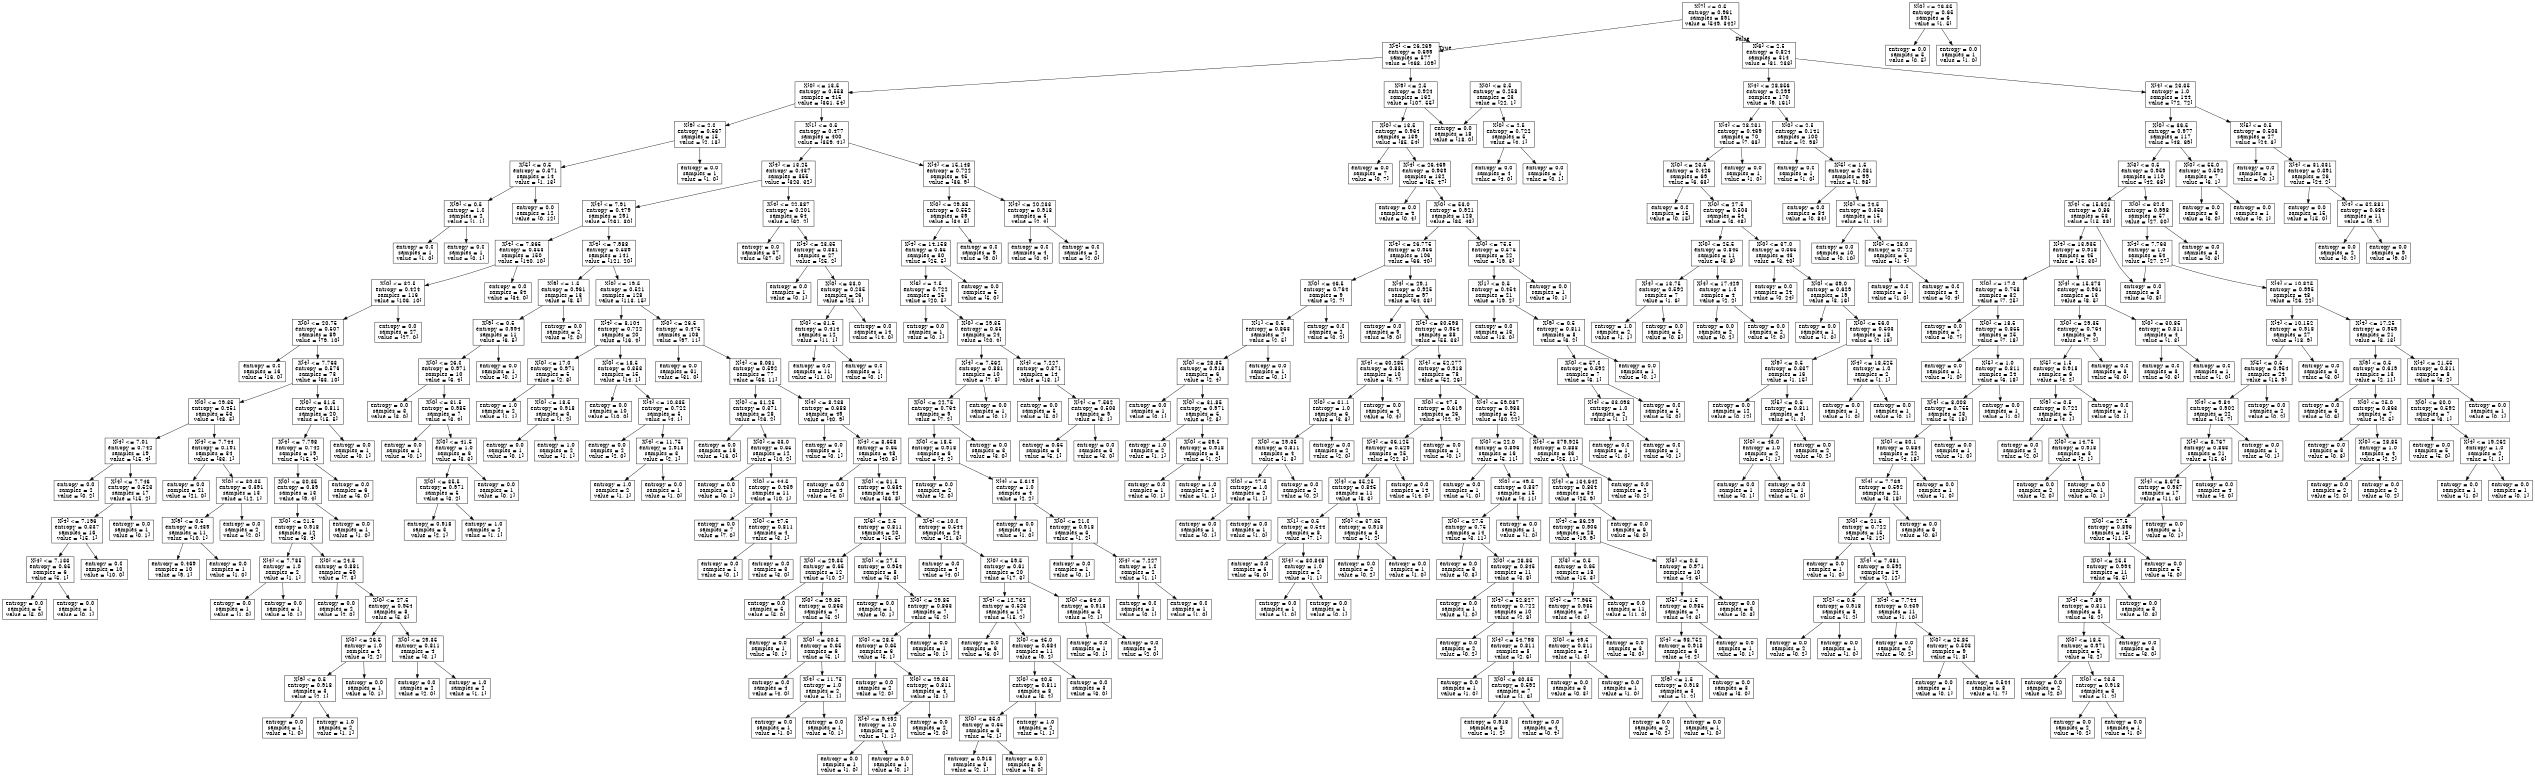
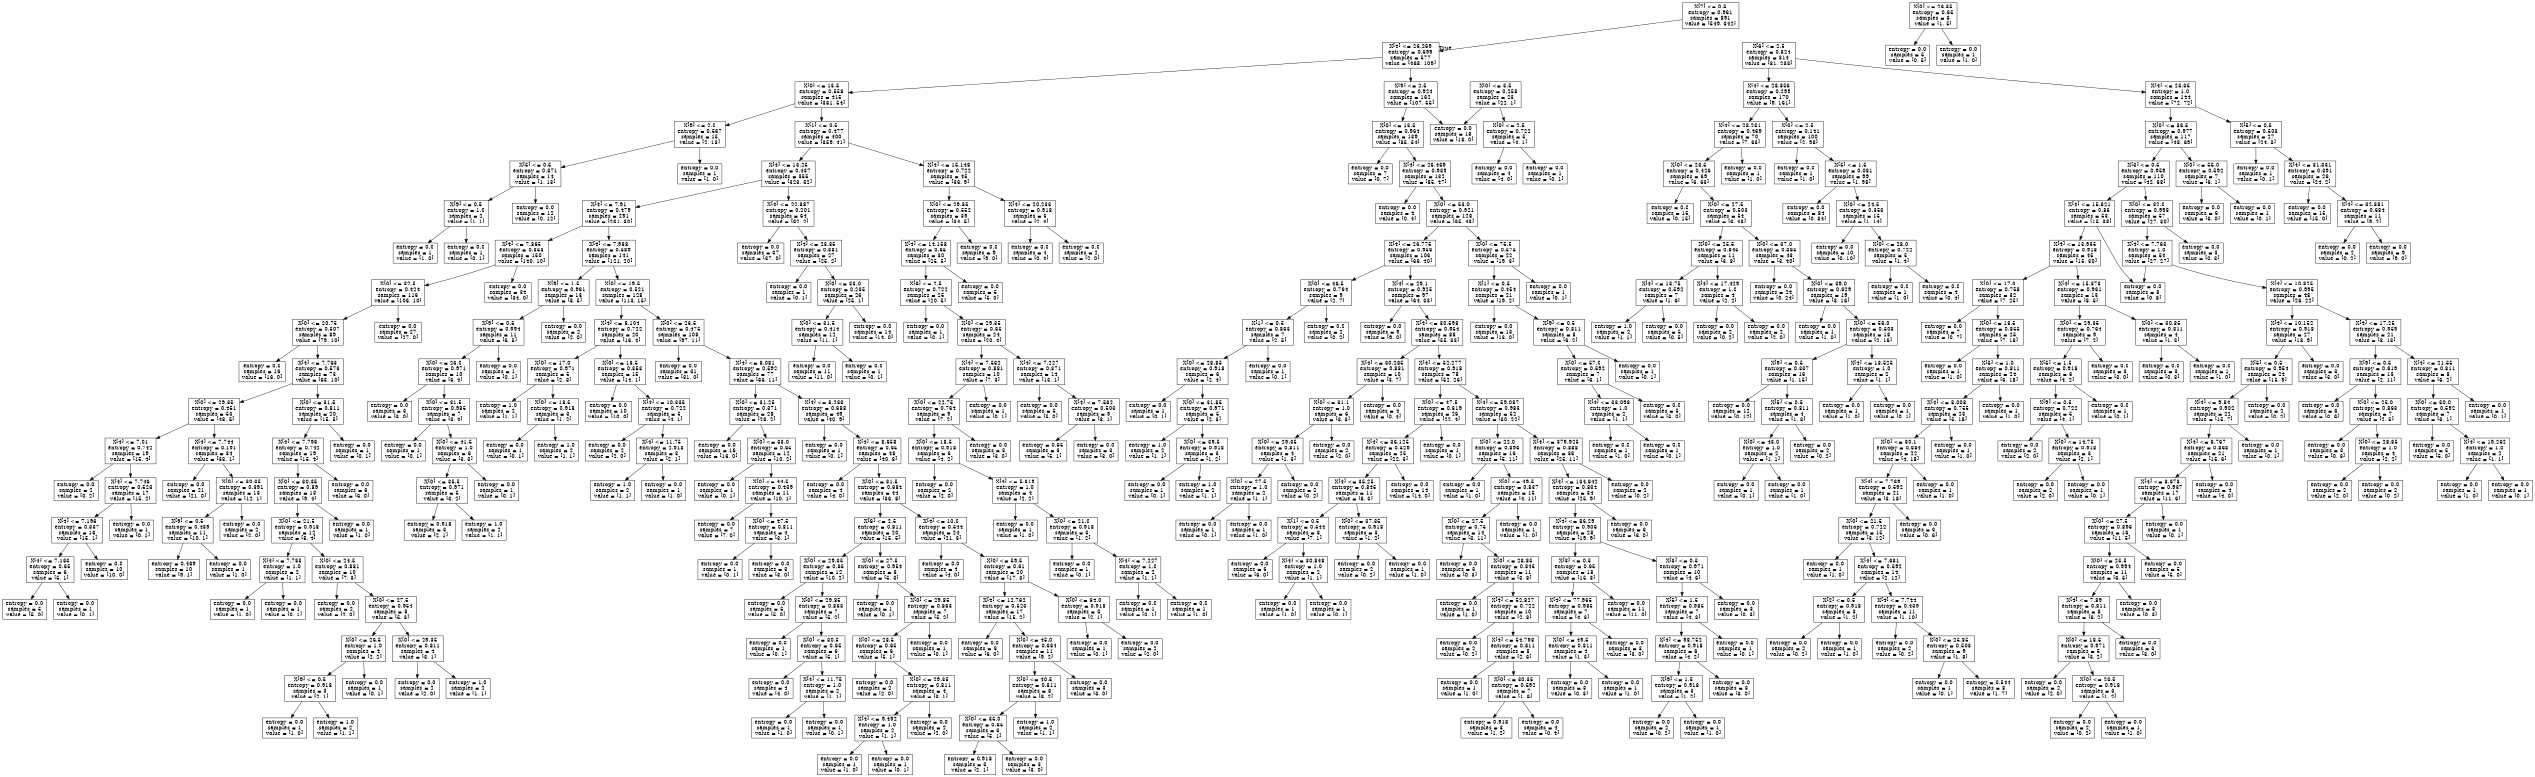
(1738, 34) -> none
(338, 570) -> (338, 570)
